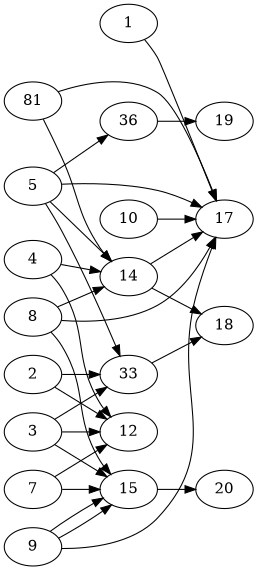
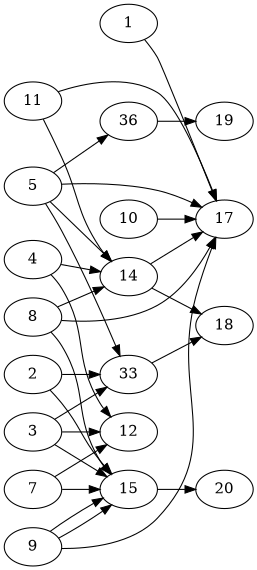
(33, 101) -> (33, 101)
(73, 398) -> (77, 425)
